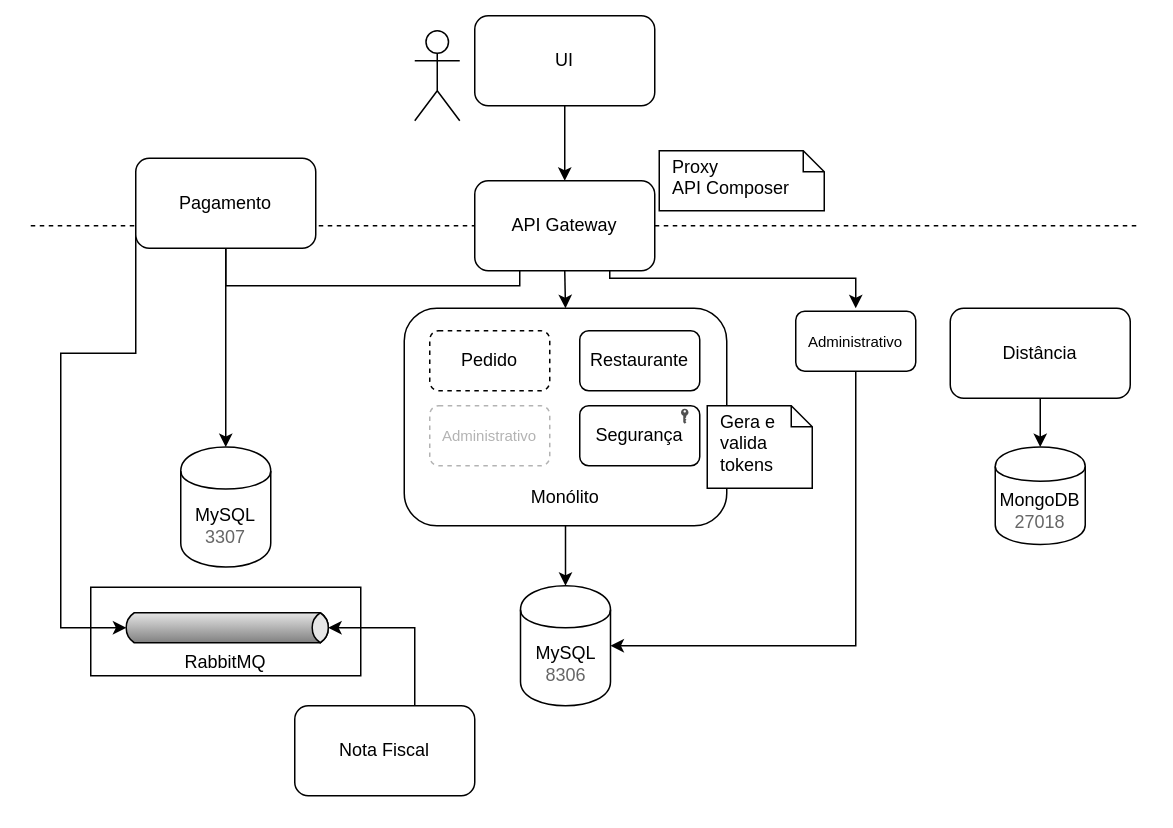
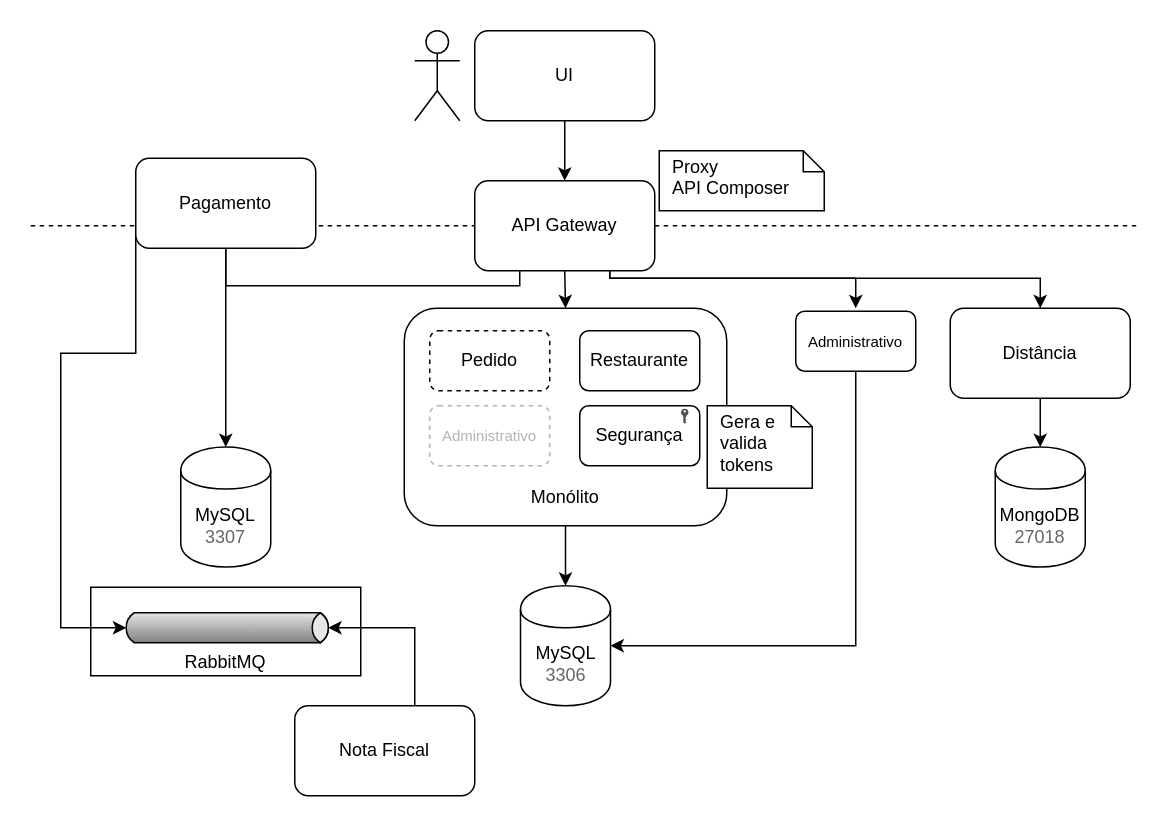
(565, 61) -> (565, 76)
none -> (959, 278)
(1040, 496) -> (1040, 507)
(566, 664) -> (566, 664)
